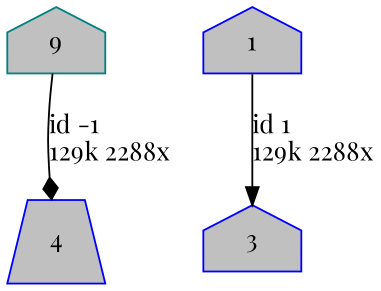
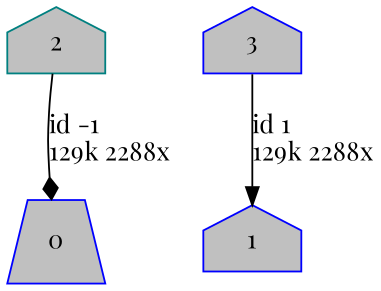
(56, 44) -> (56, 44)
(252, 131) -> (252, 131)
(56, 242) -> (56, 242)
